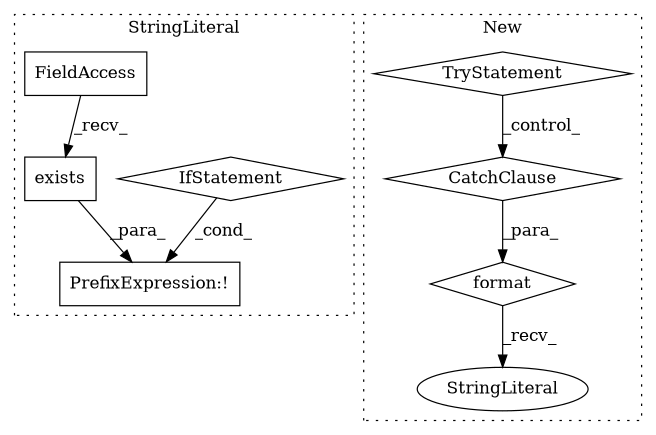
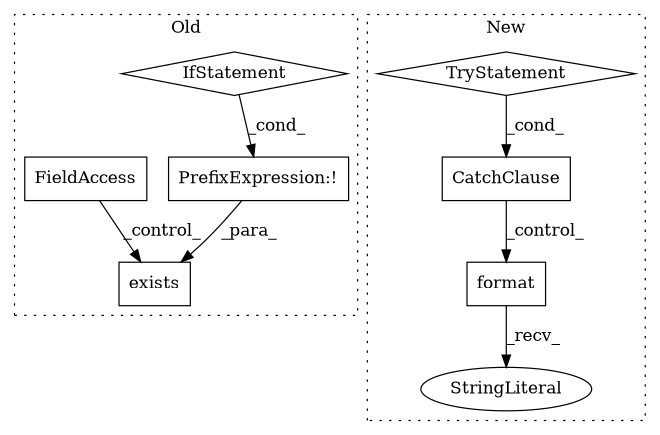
(184, 28) -> (186, 28)
(101, 126) -> (162, 231)
(541, 126) -> (535, 126)
(503, 179) -> (506, 179)
(101, 227) -> (217, 228)
(530, 231) -> (545, 231)
(503, 284) -> (506, 284)
